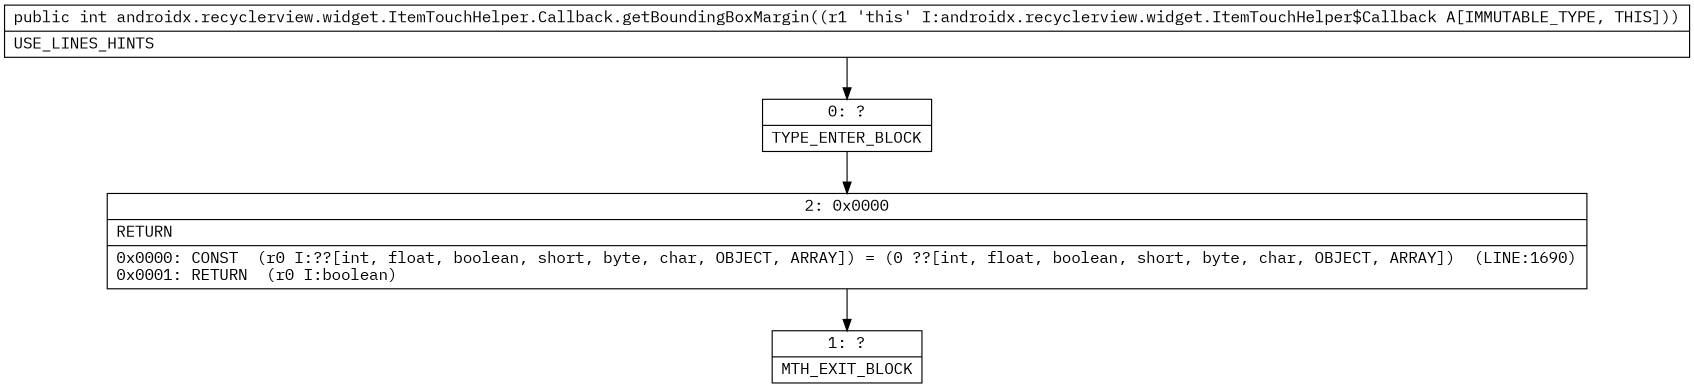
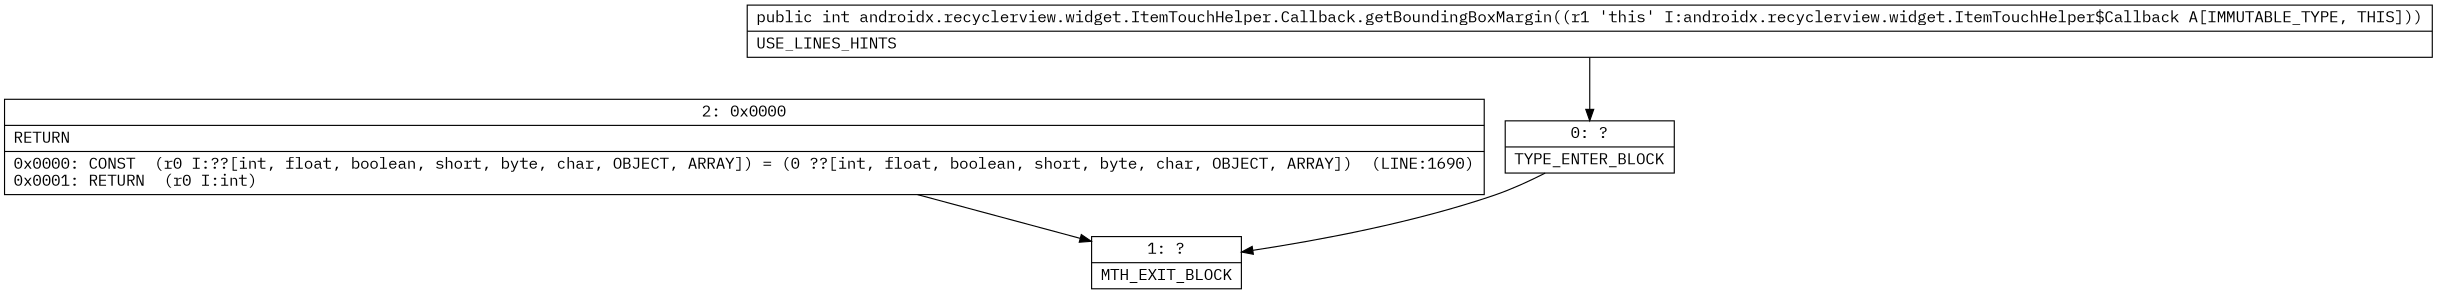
(847, 167) -> (1402, 222)
(262, 275) -> (140, 181)
